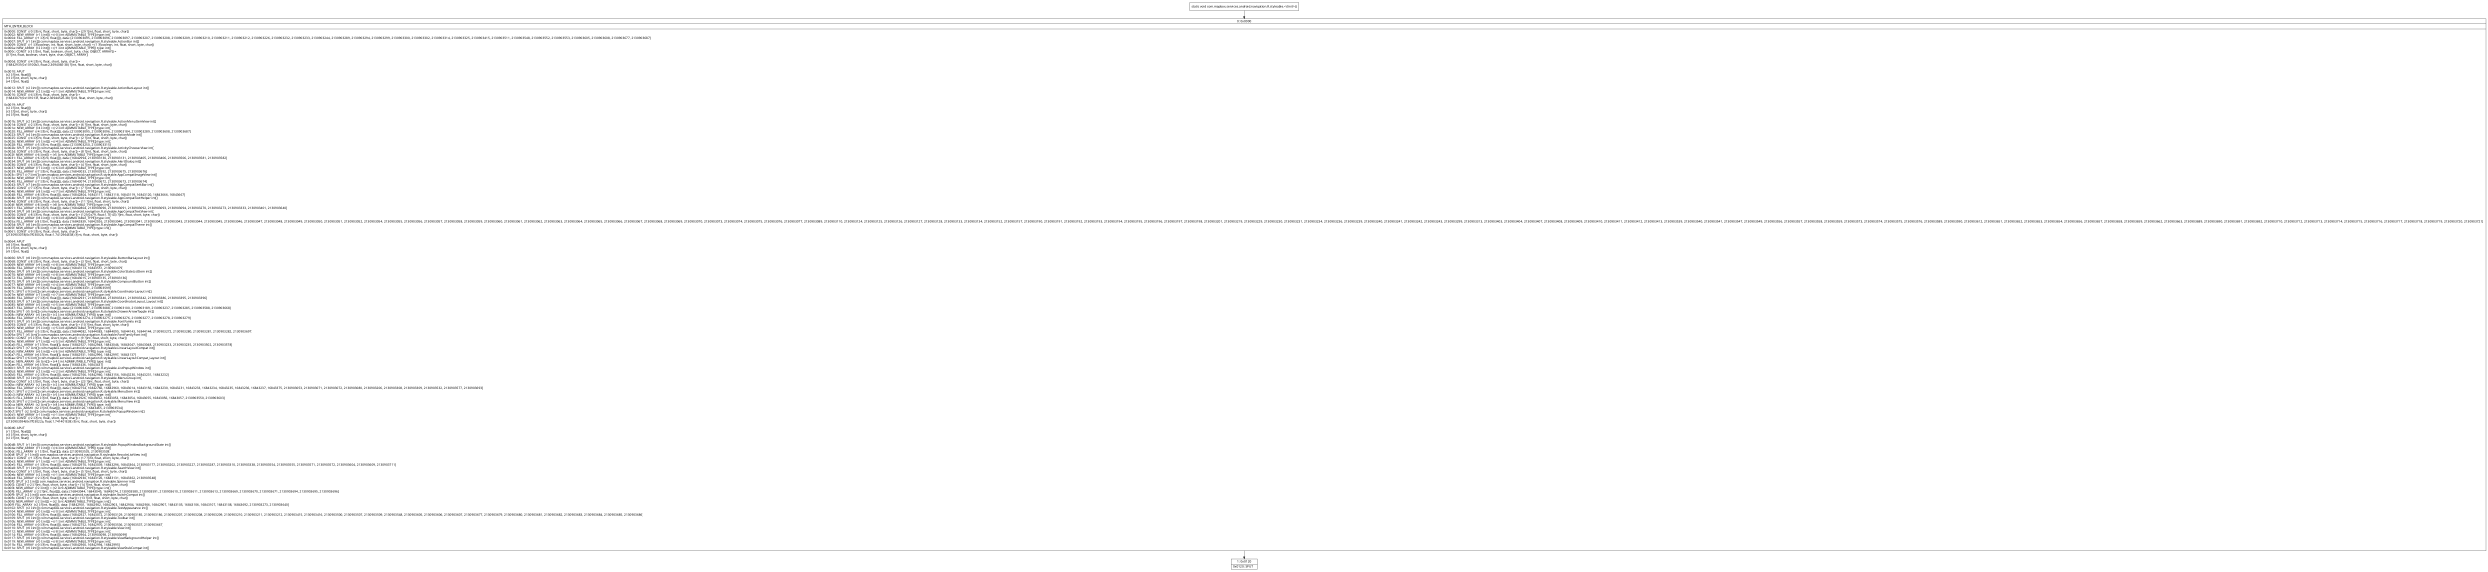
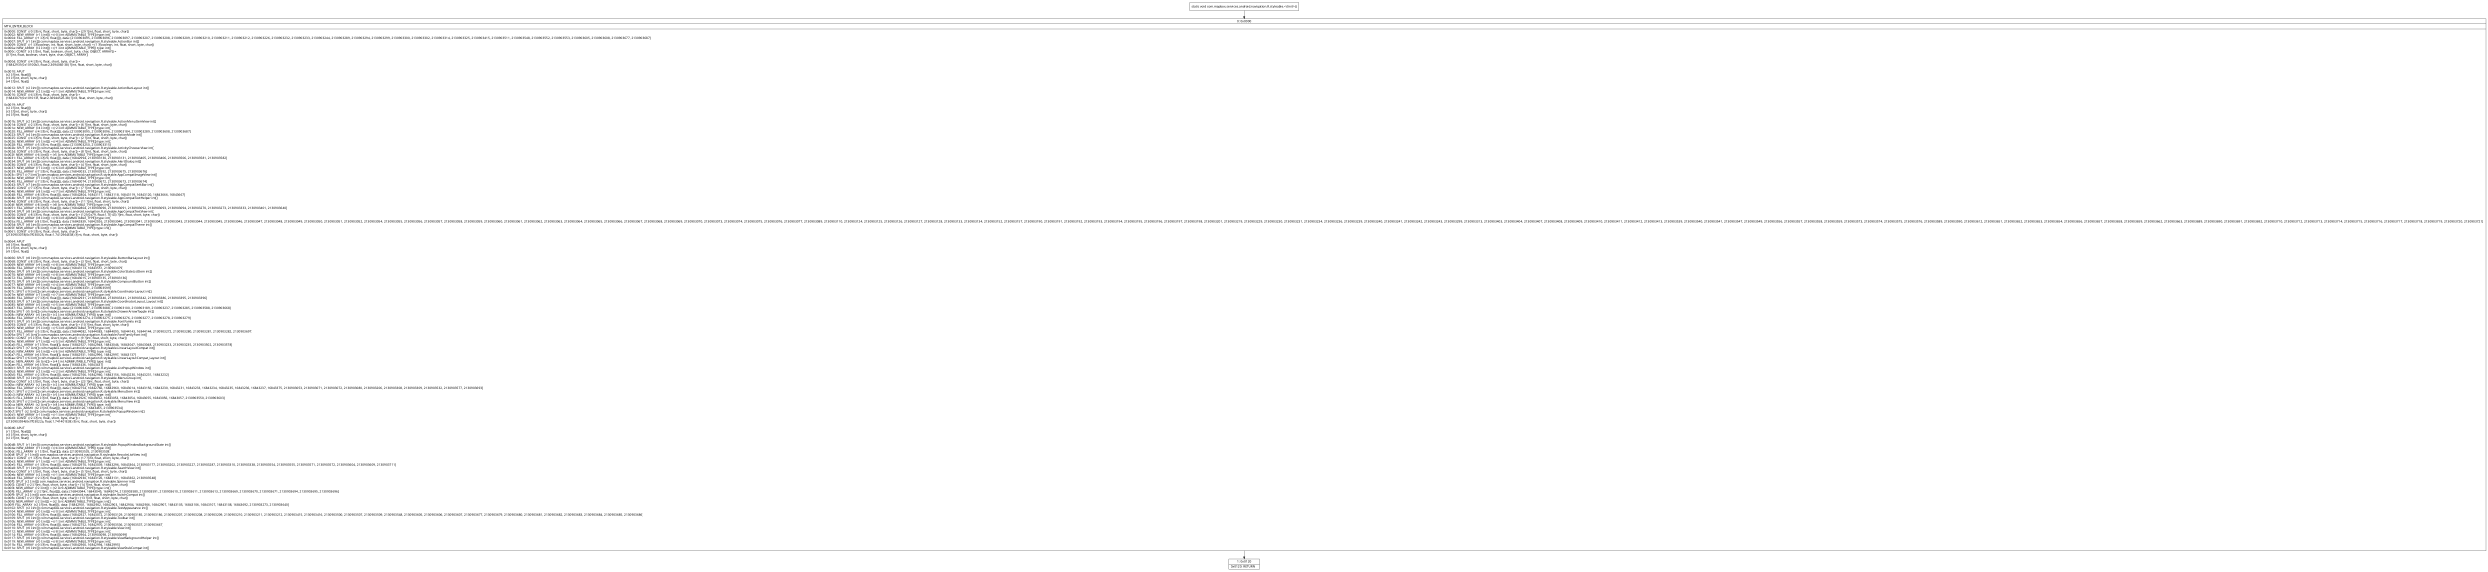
(1244, 567) -> (1244, 567)
